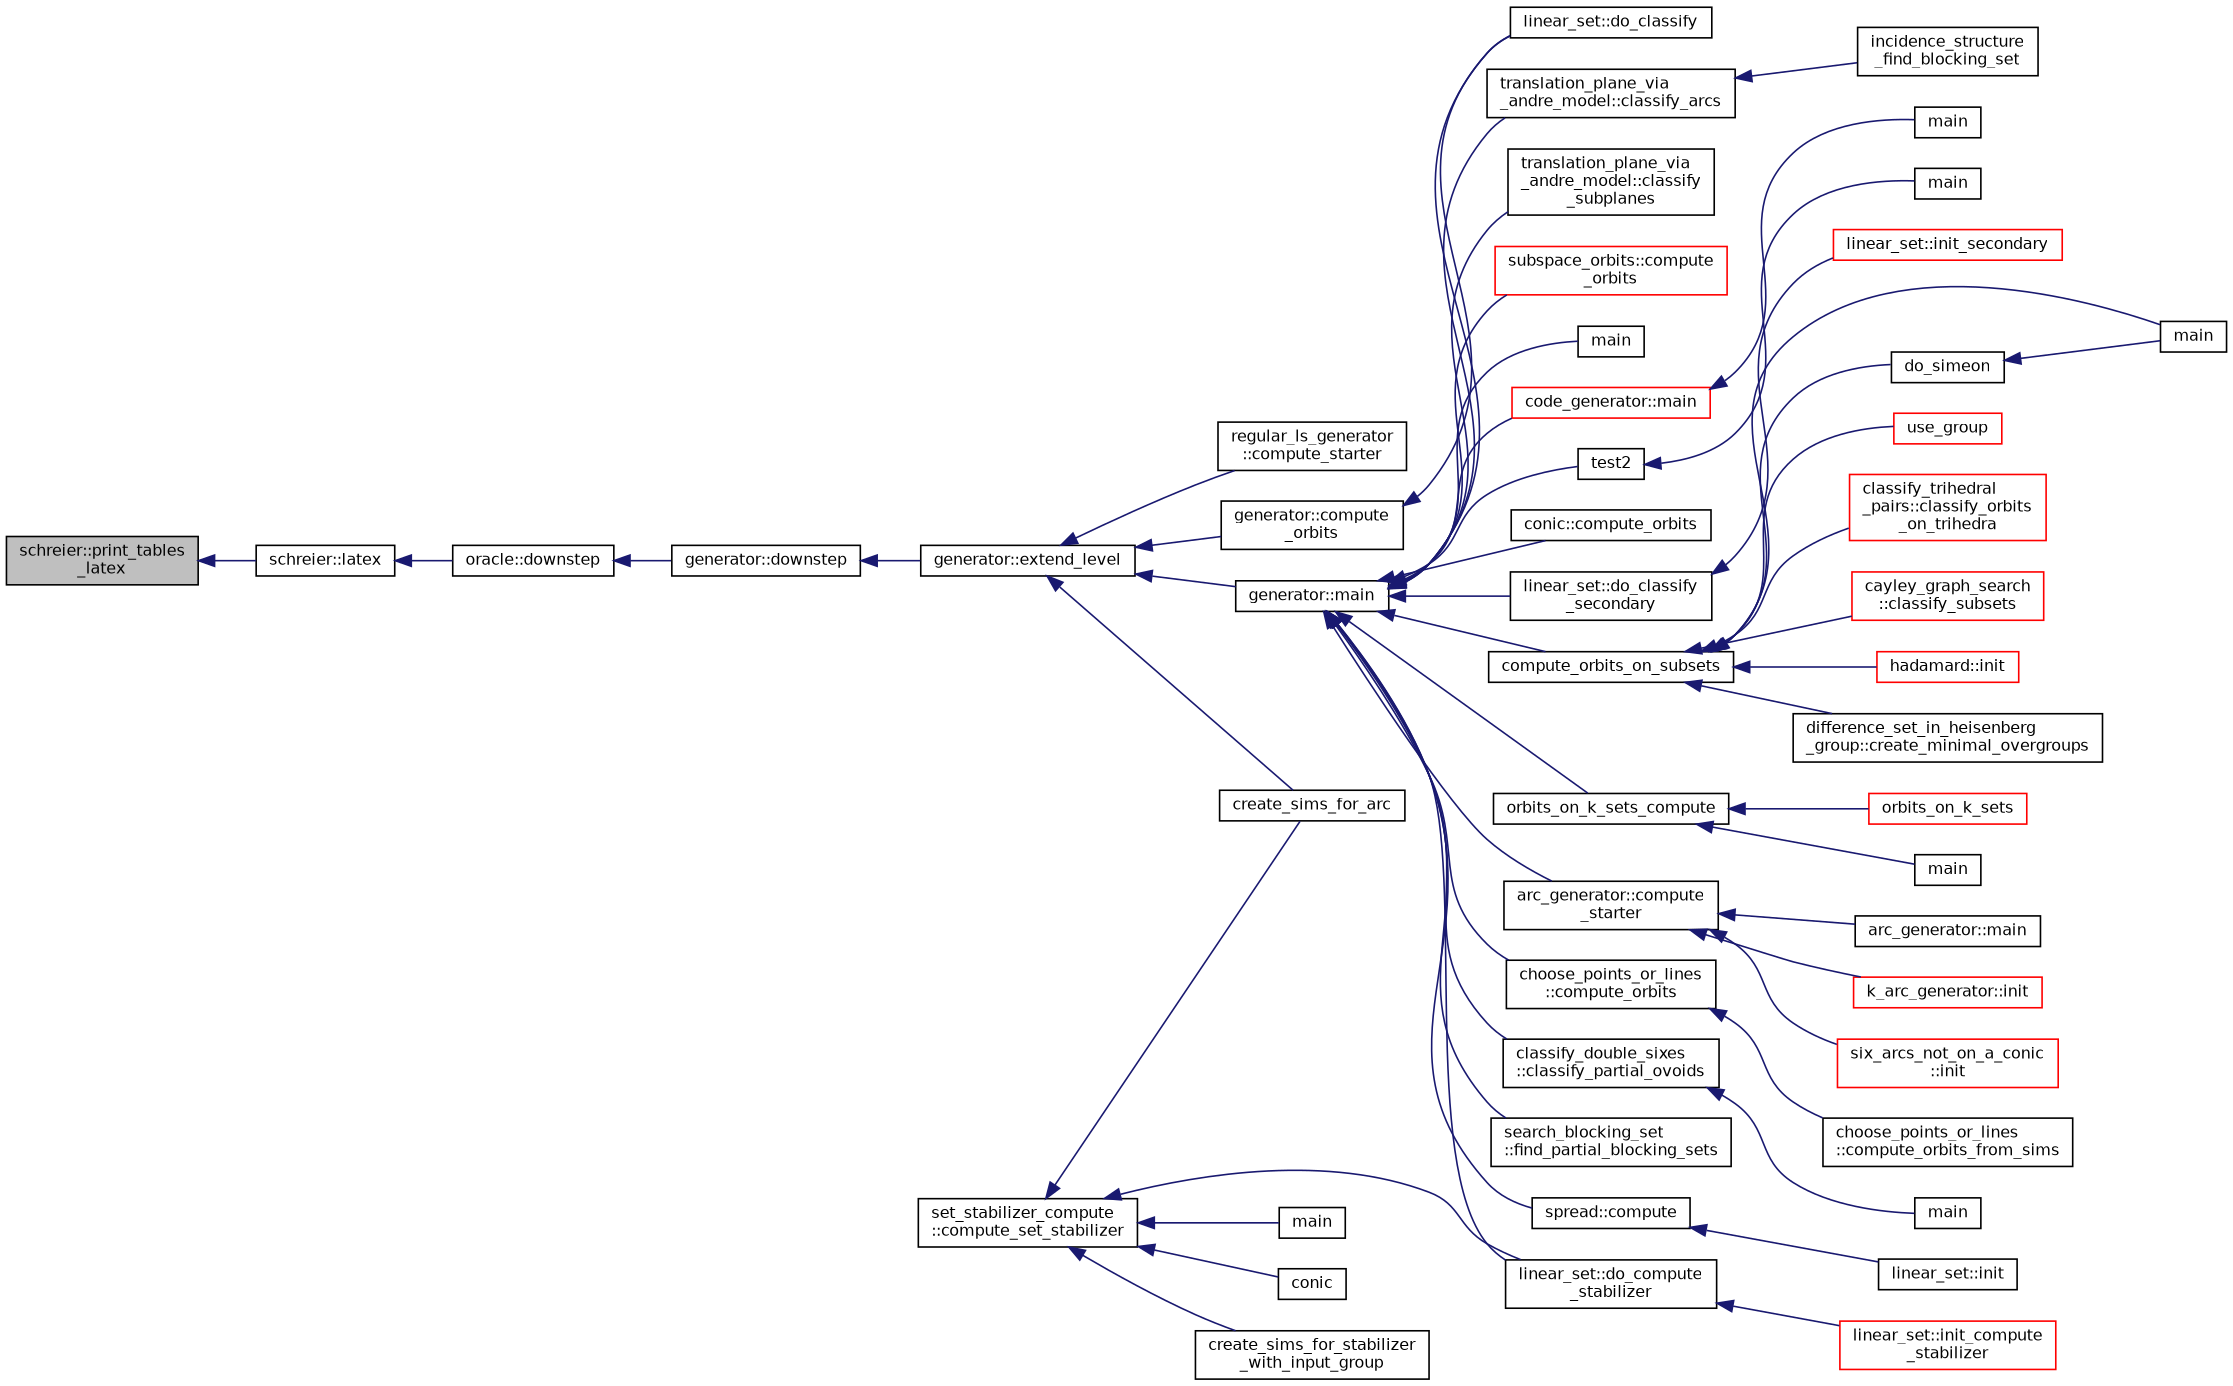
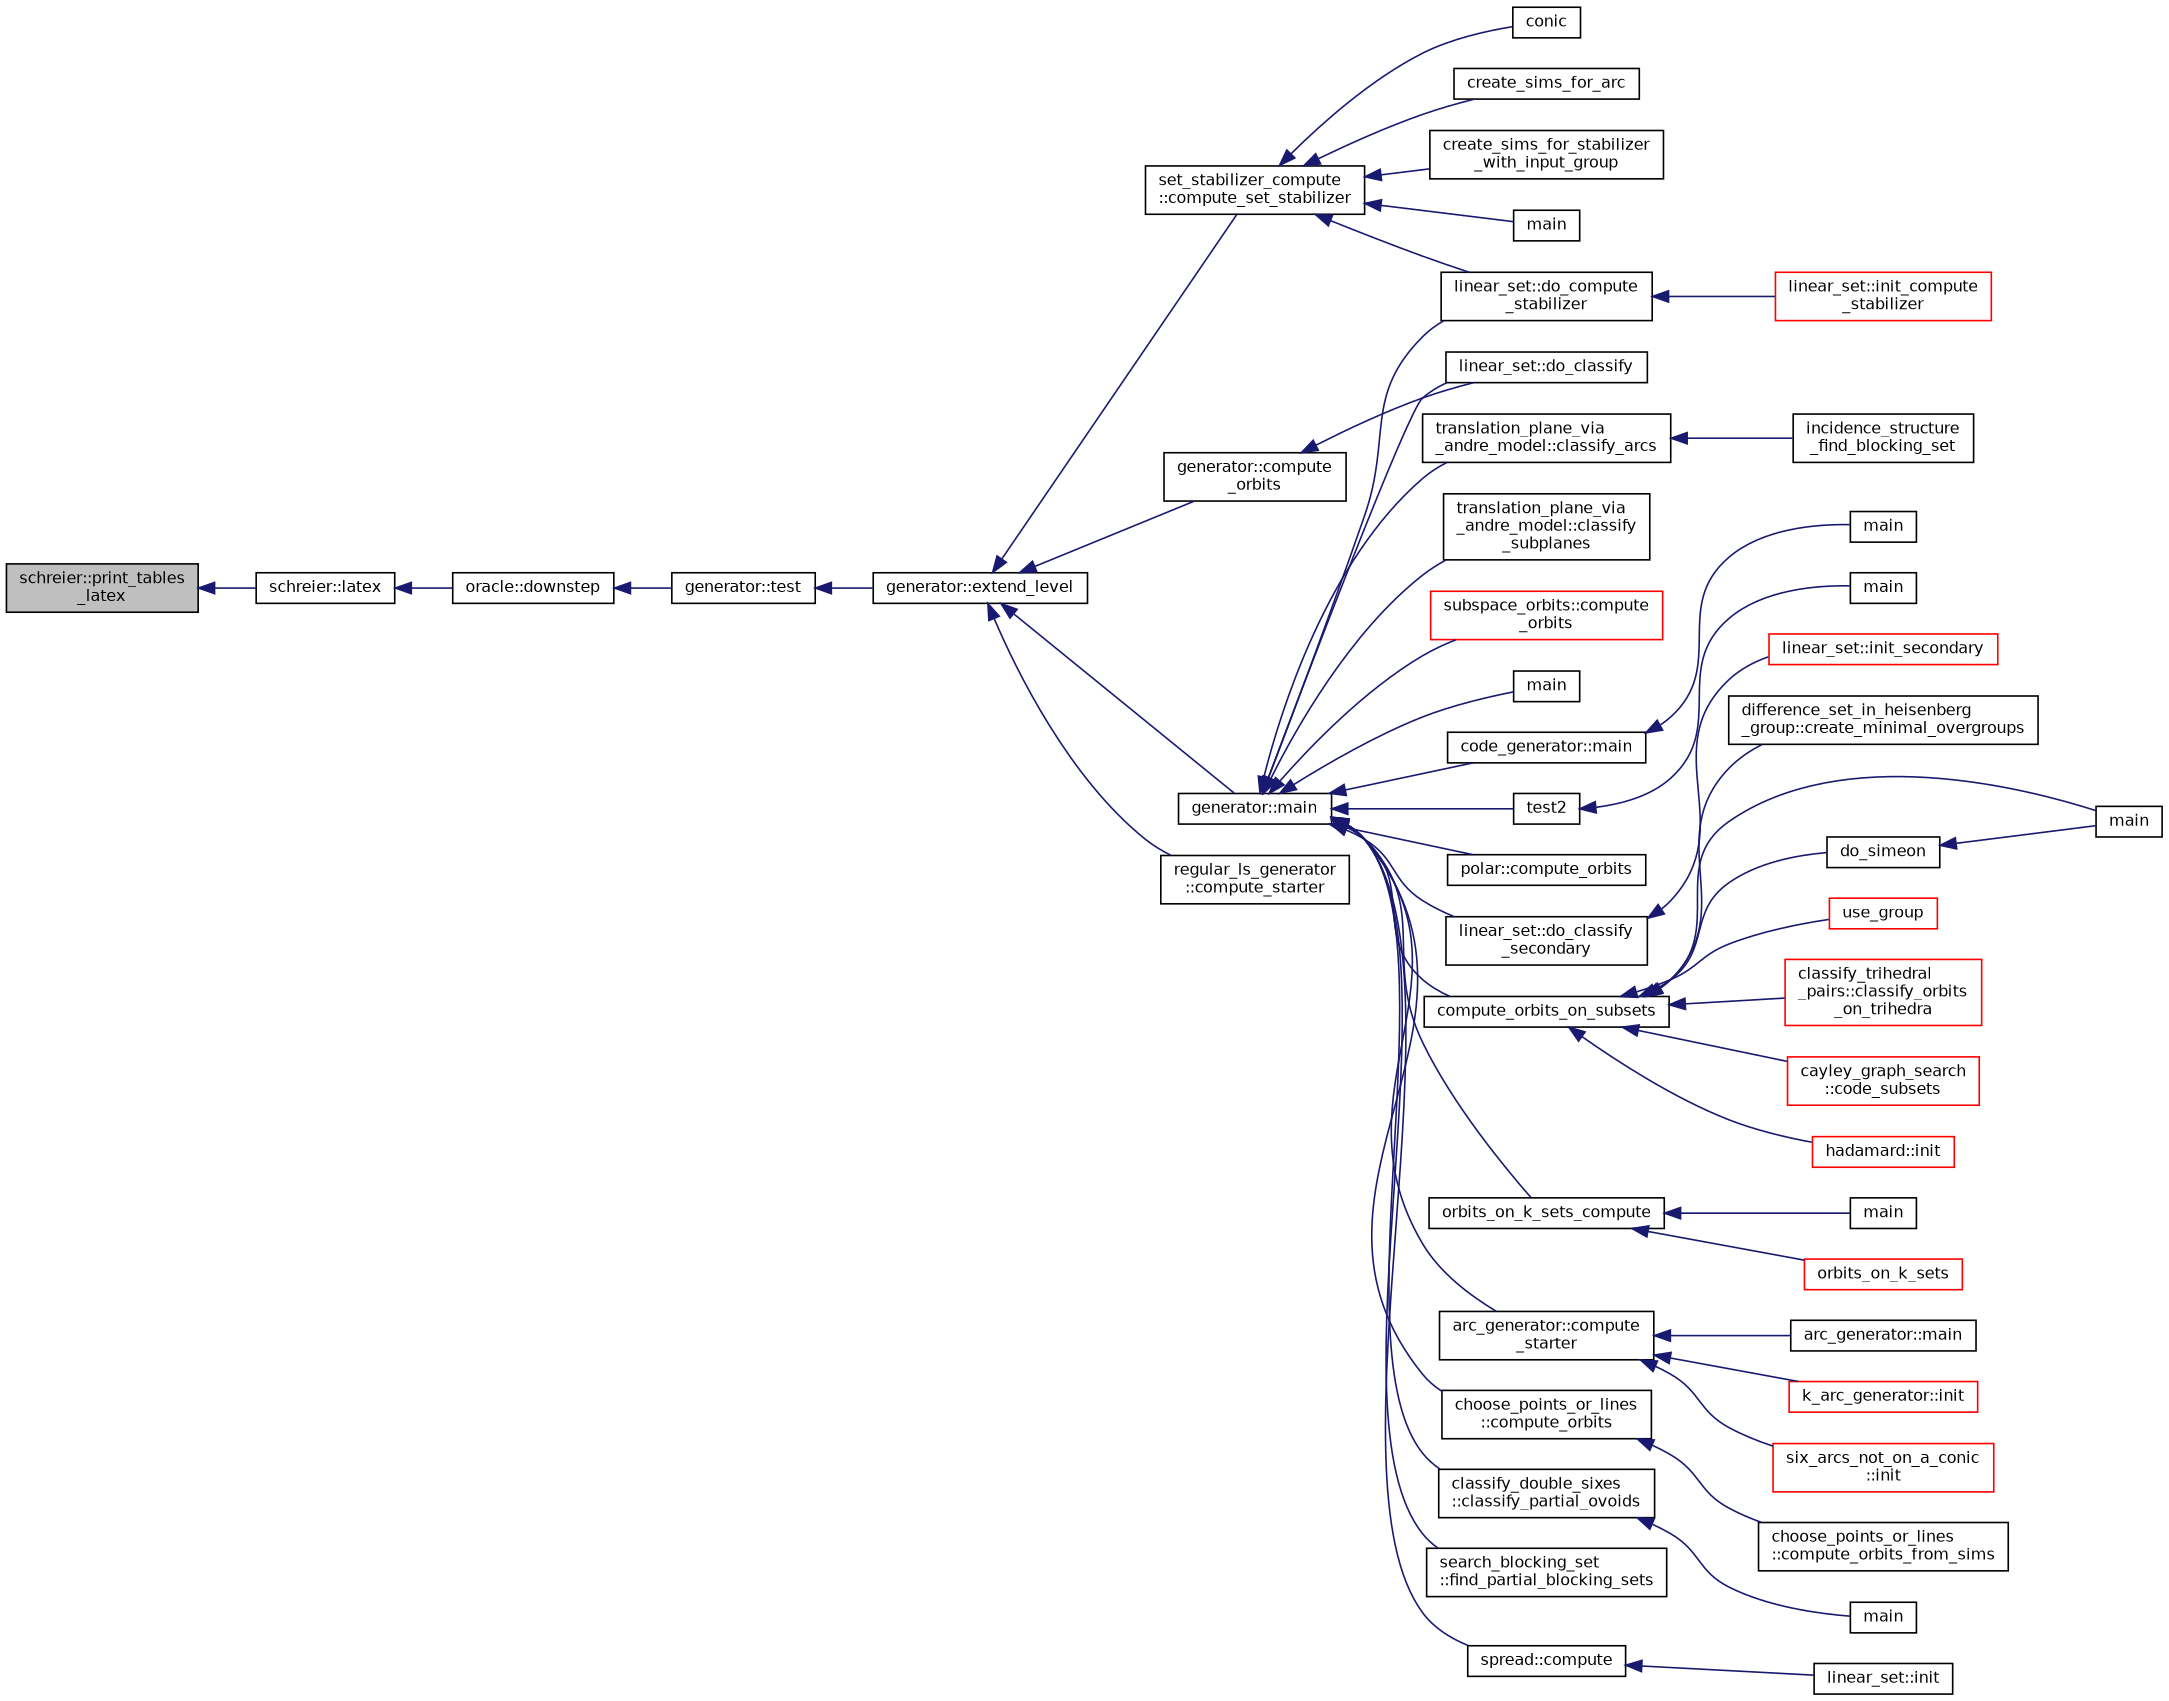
(1611, 403) -> (1547, 748)
(1611, 525) -> (1547, 870)
(766, 561) -> (744, 588)
(1948, 596) -> (1883, 1081)
(1176, 689) -> (1119, 387)
